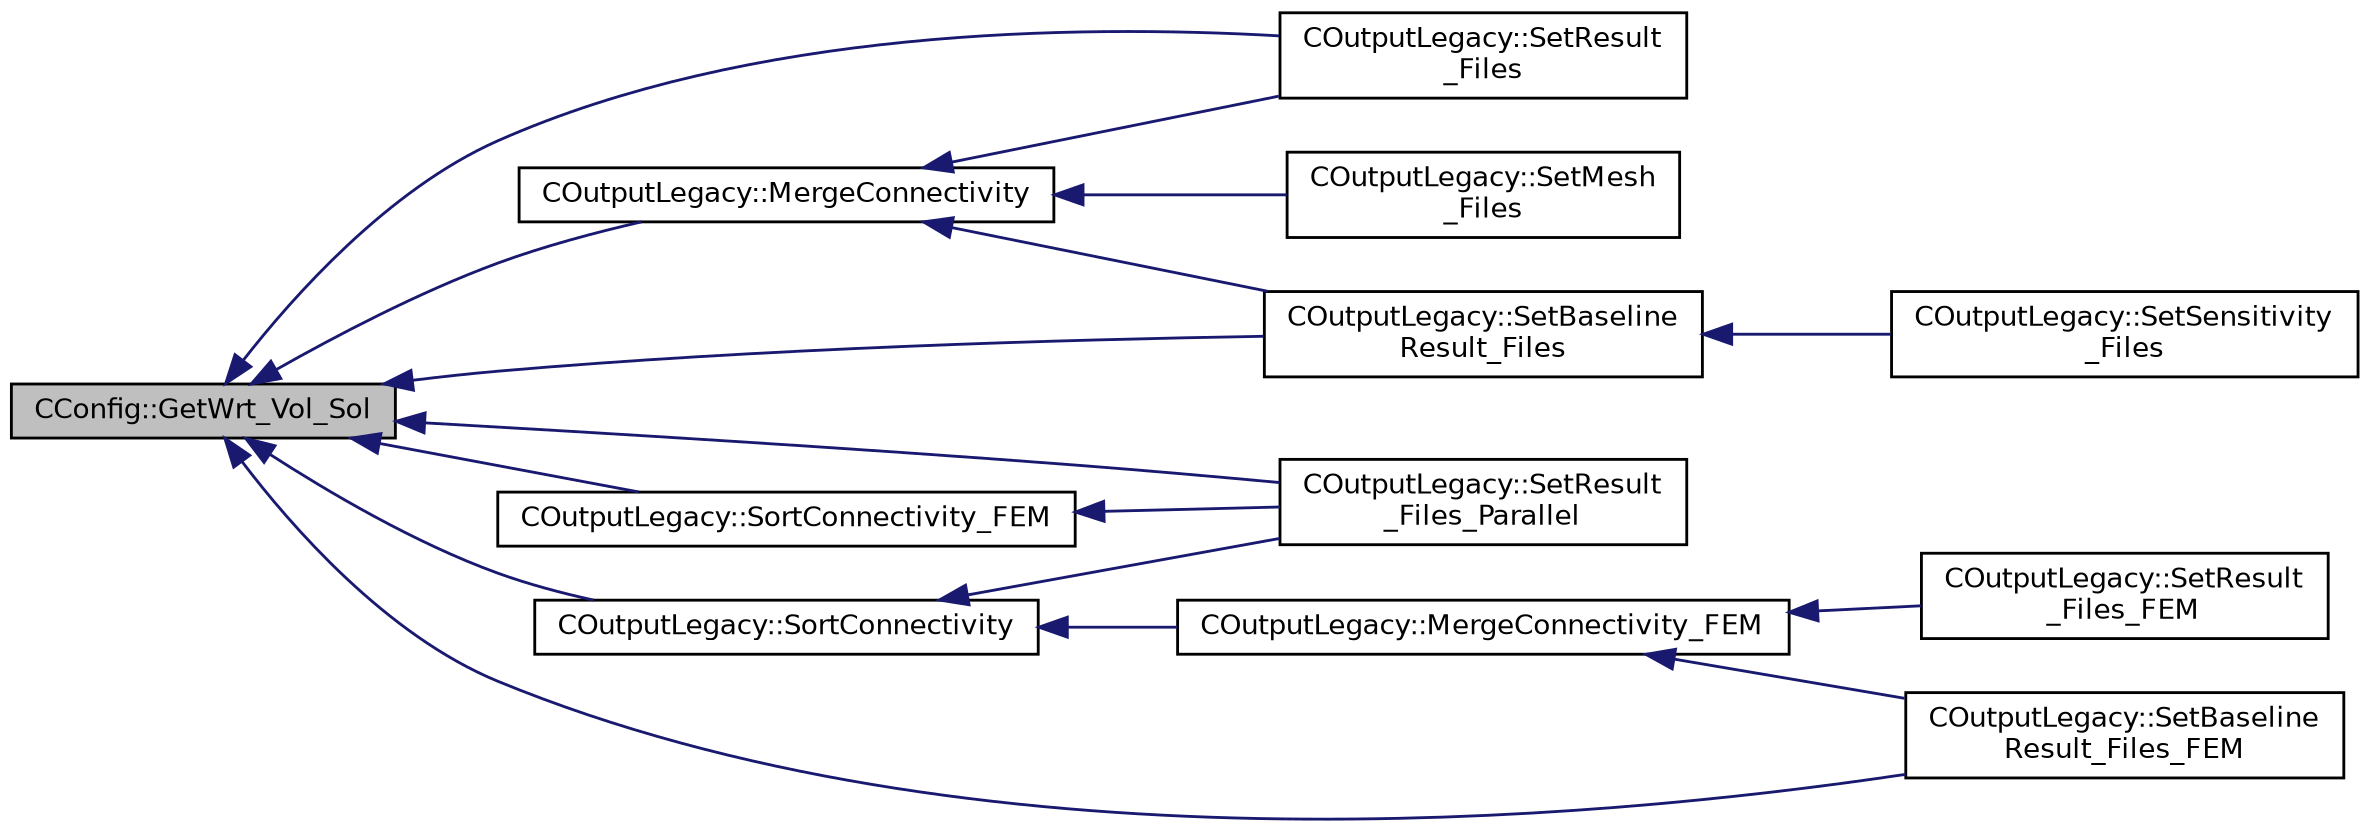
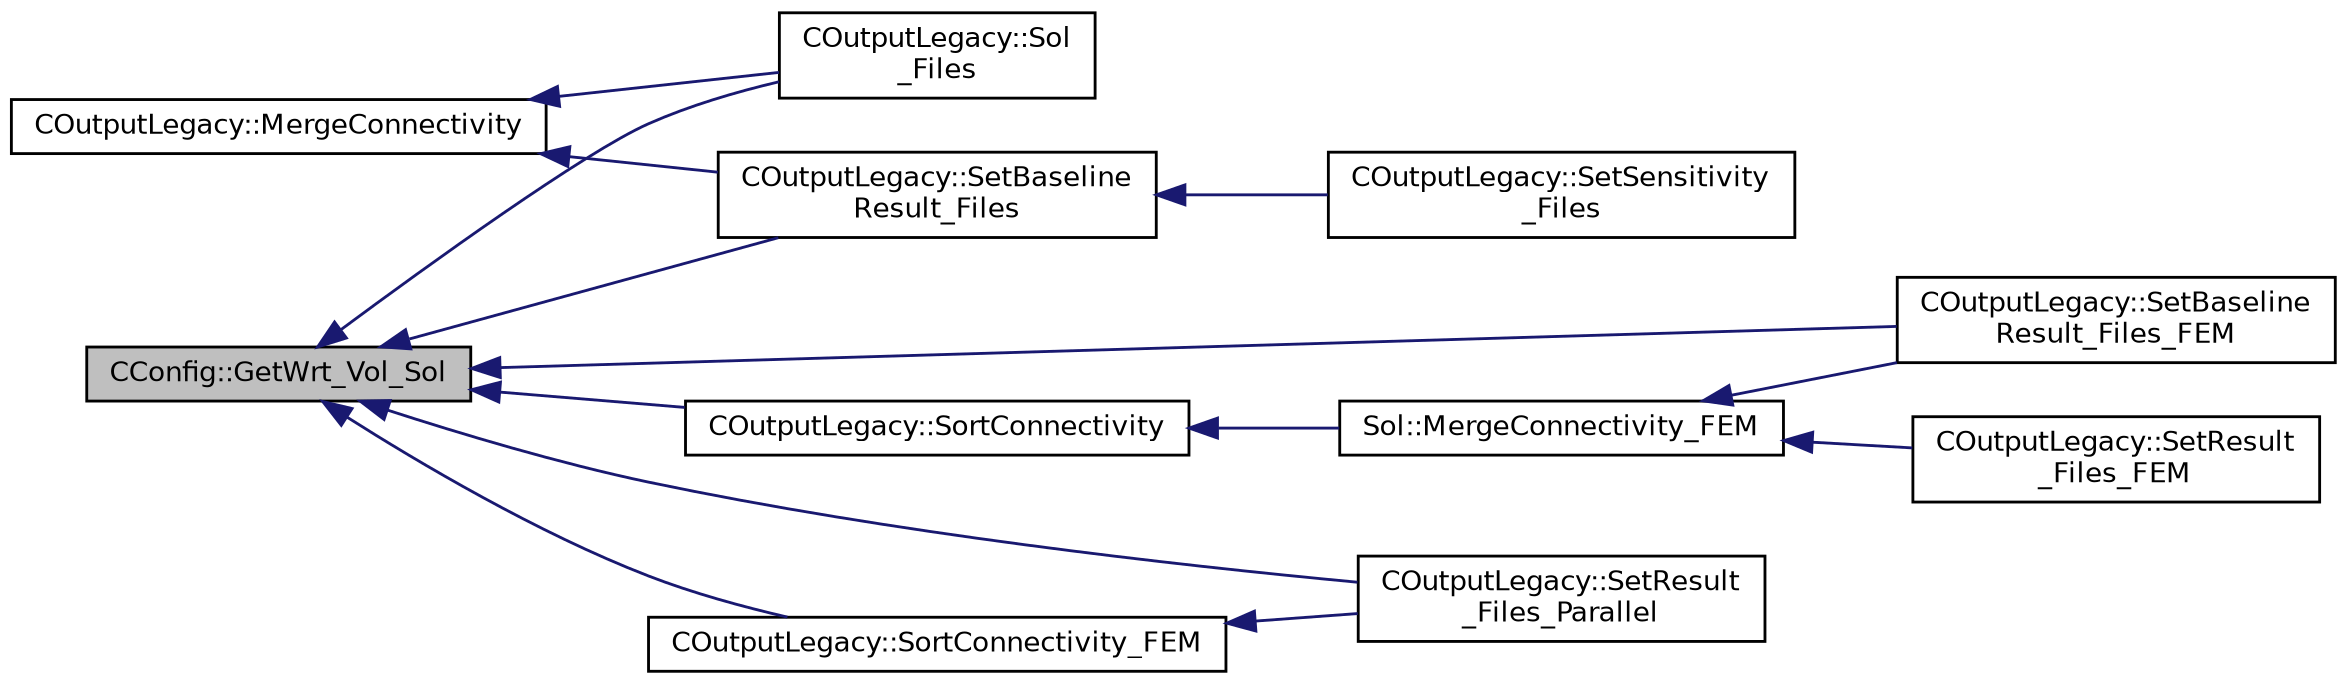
(1483, 55) -> (937, 55)
(1483, 195) -> none
(453, 281) -> none
(1124, 567) -> none
(1483, 627) -> (1562, 428)
